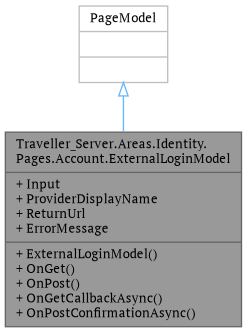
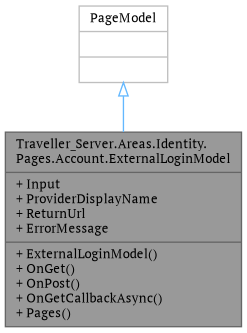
(107, 313) -> (44, 313)
